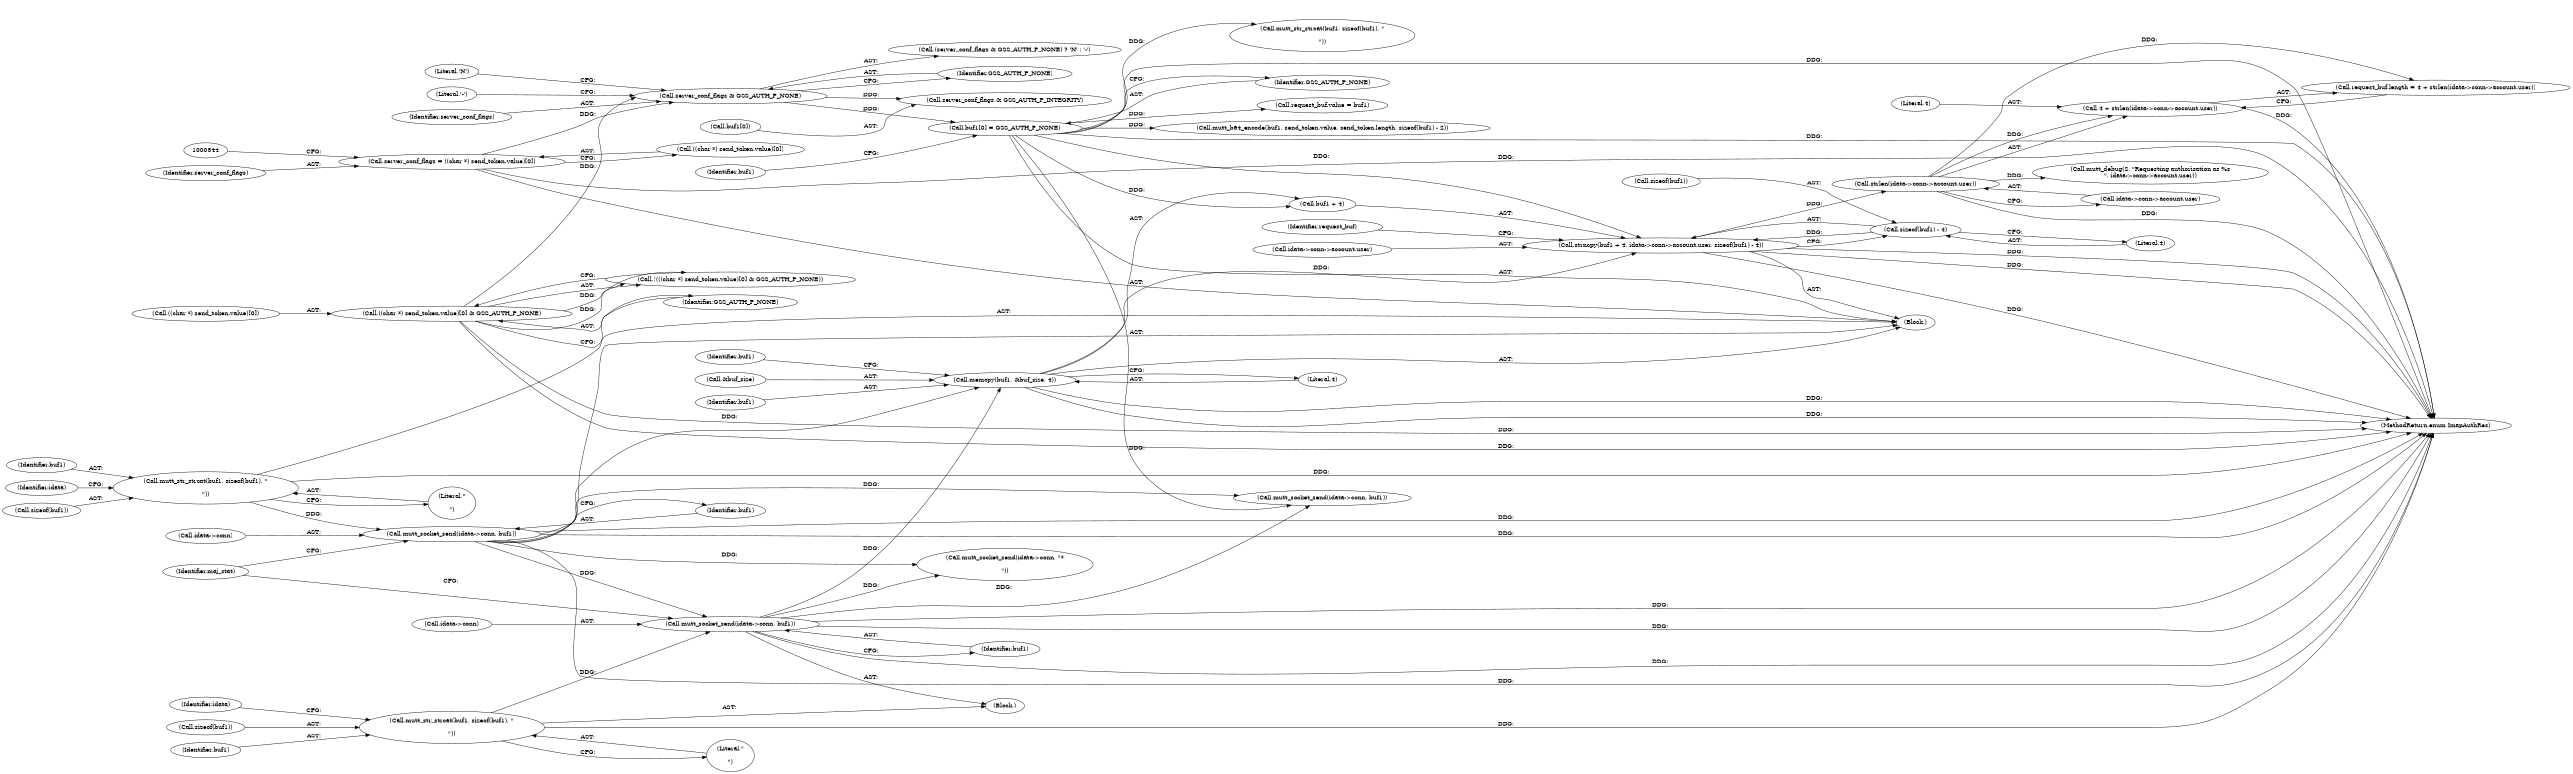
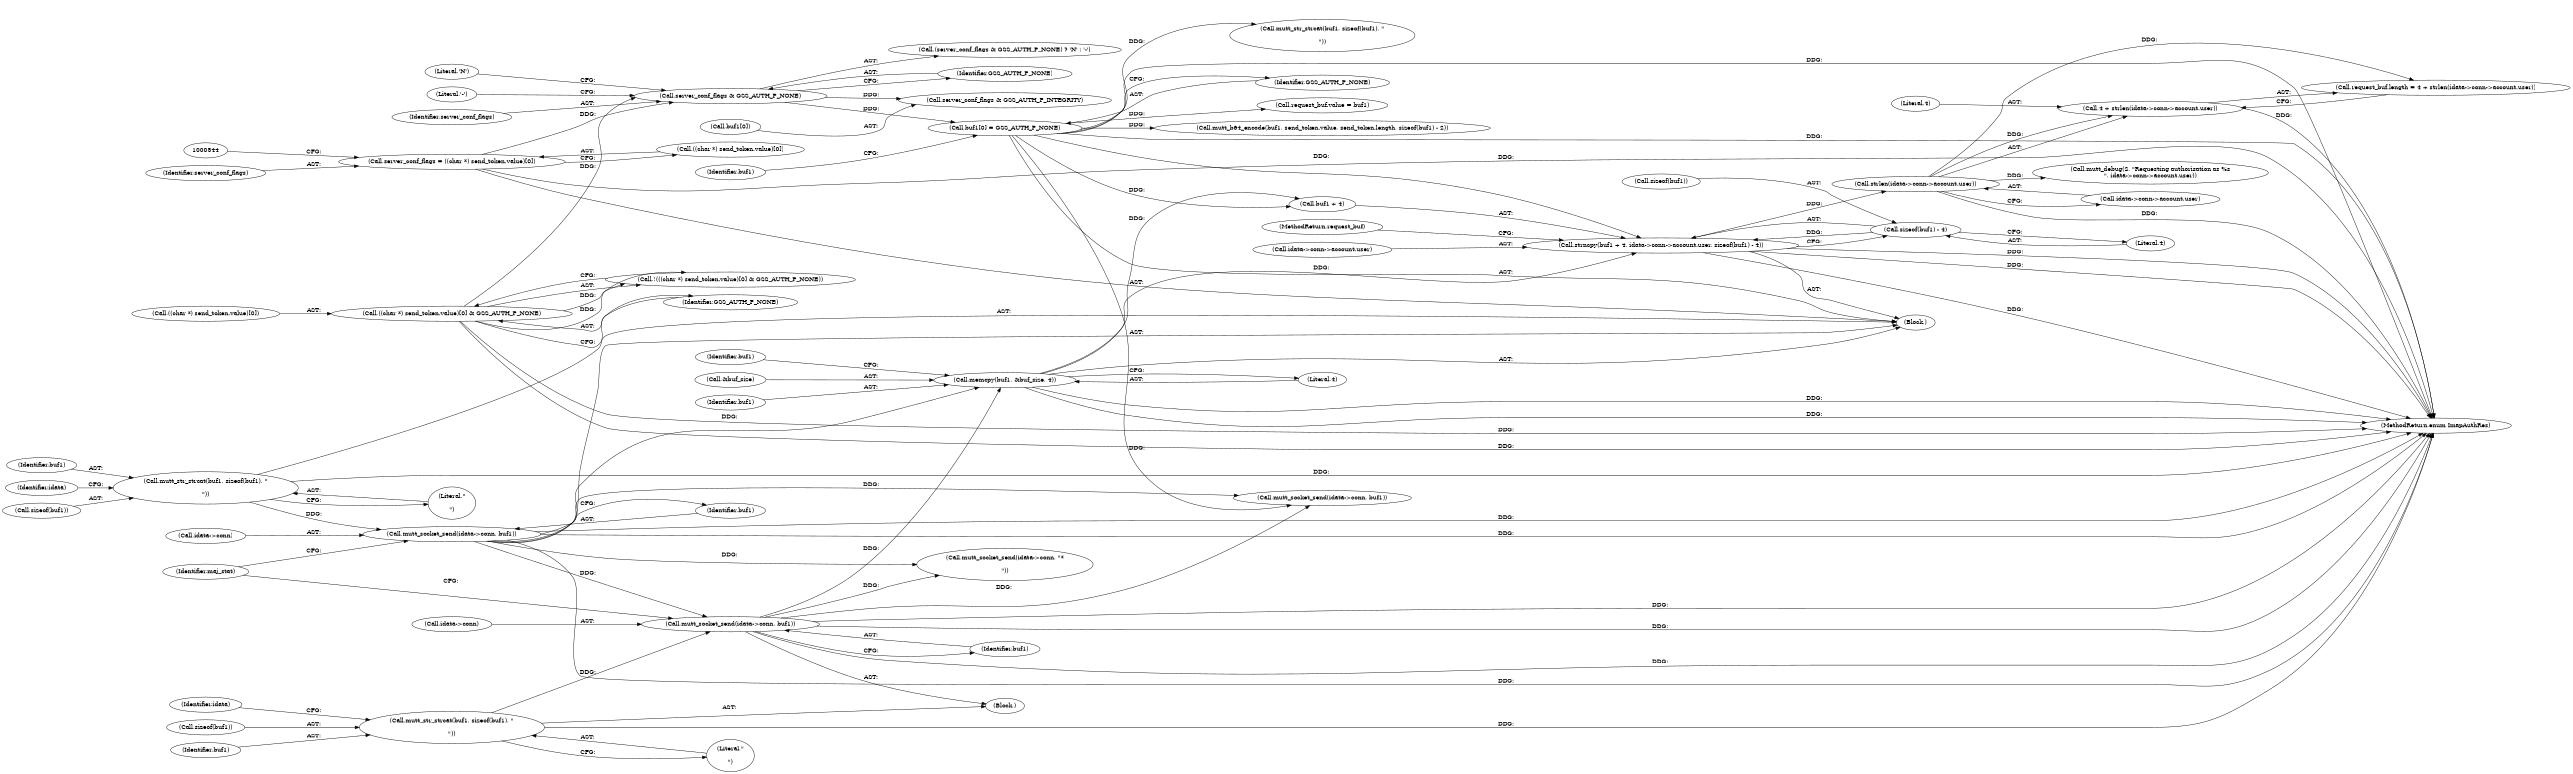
(1138, 219) -> (1138, 219)
(1322, 227) -> (1322, 227)
